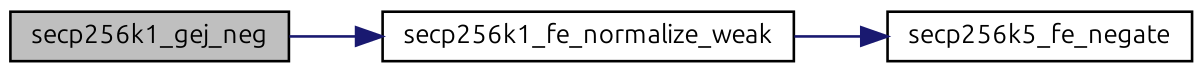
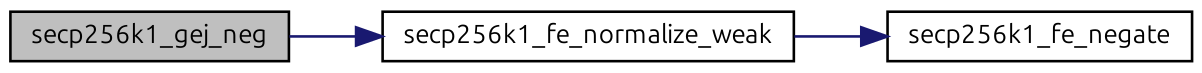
(1040, 36) -> (1040, 36)
